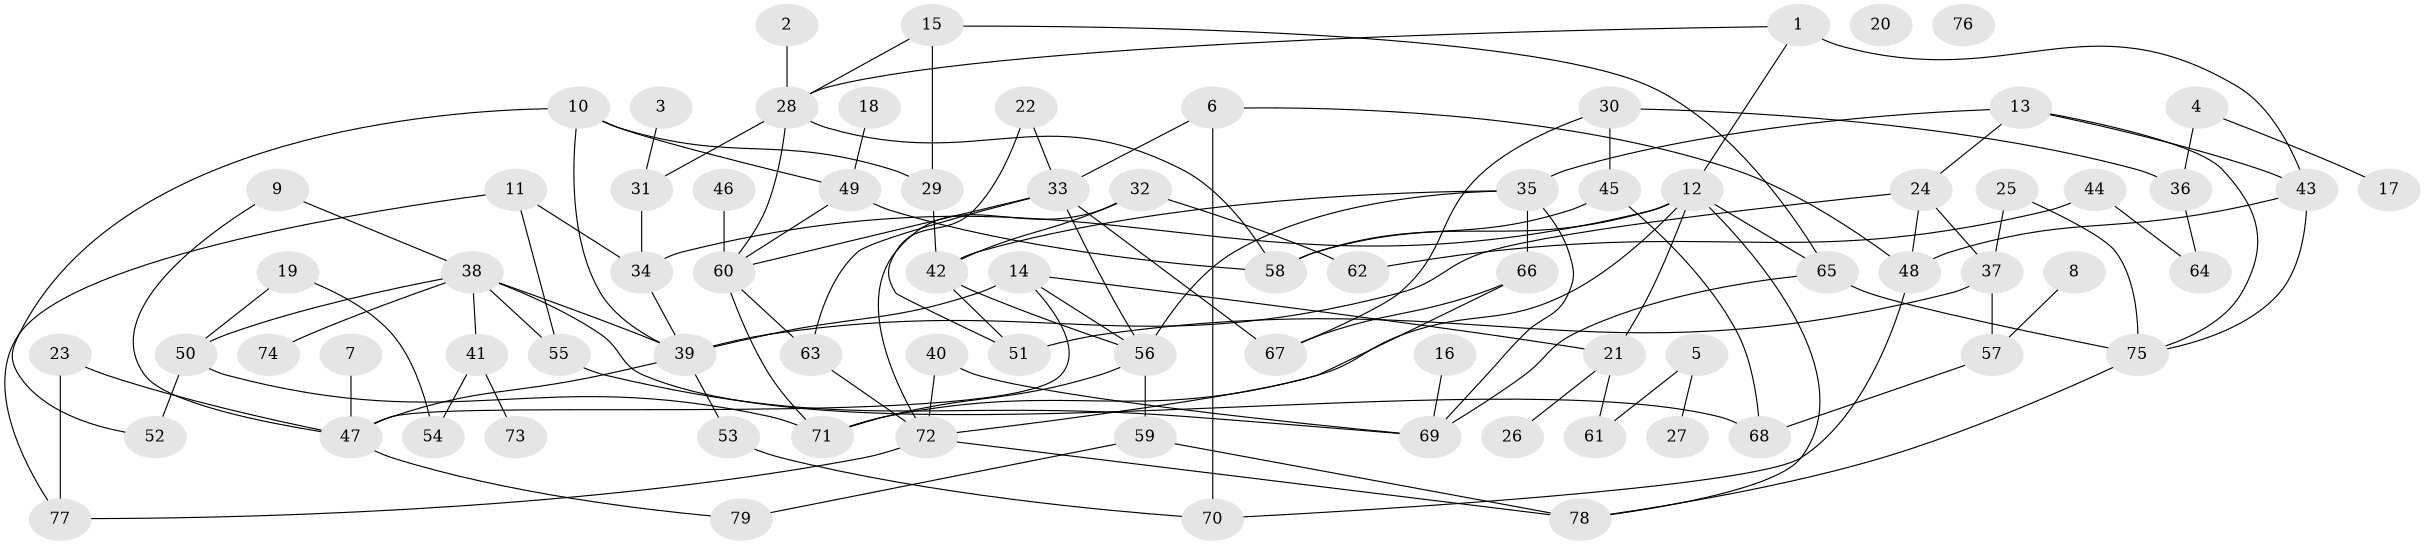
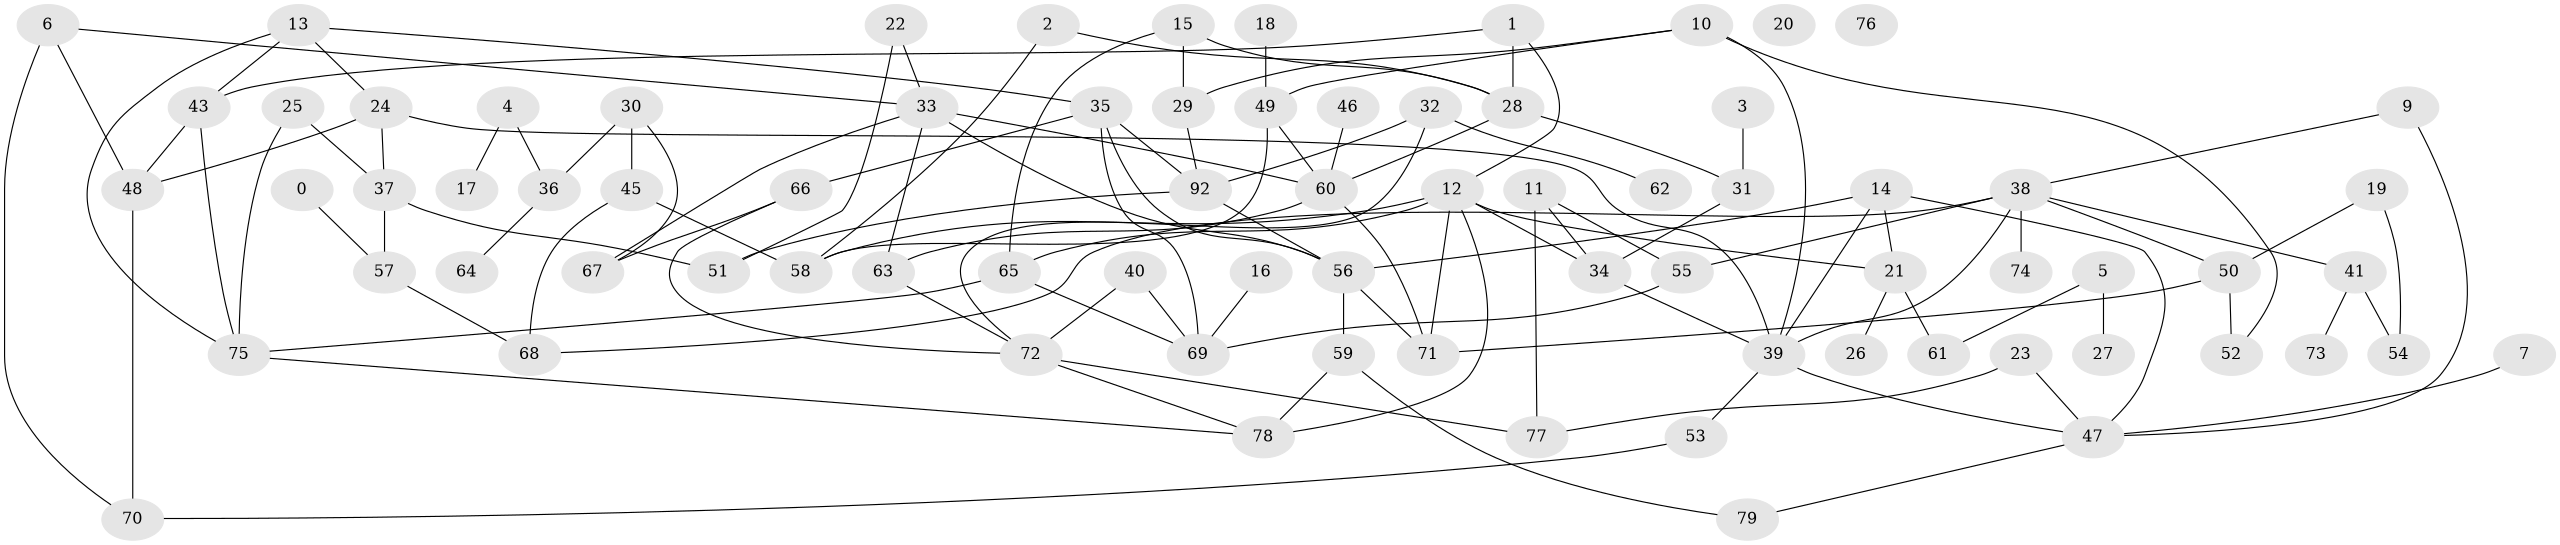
(1057, 137) -> (932, 164)
(2095, 190) -> none
(937, 272) -> (1201, 190)
(2075, 272) -> (302, 190)
